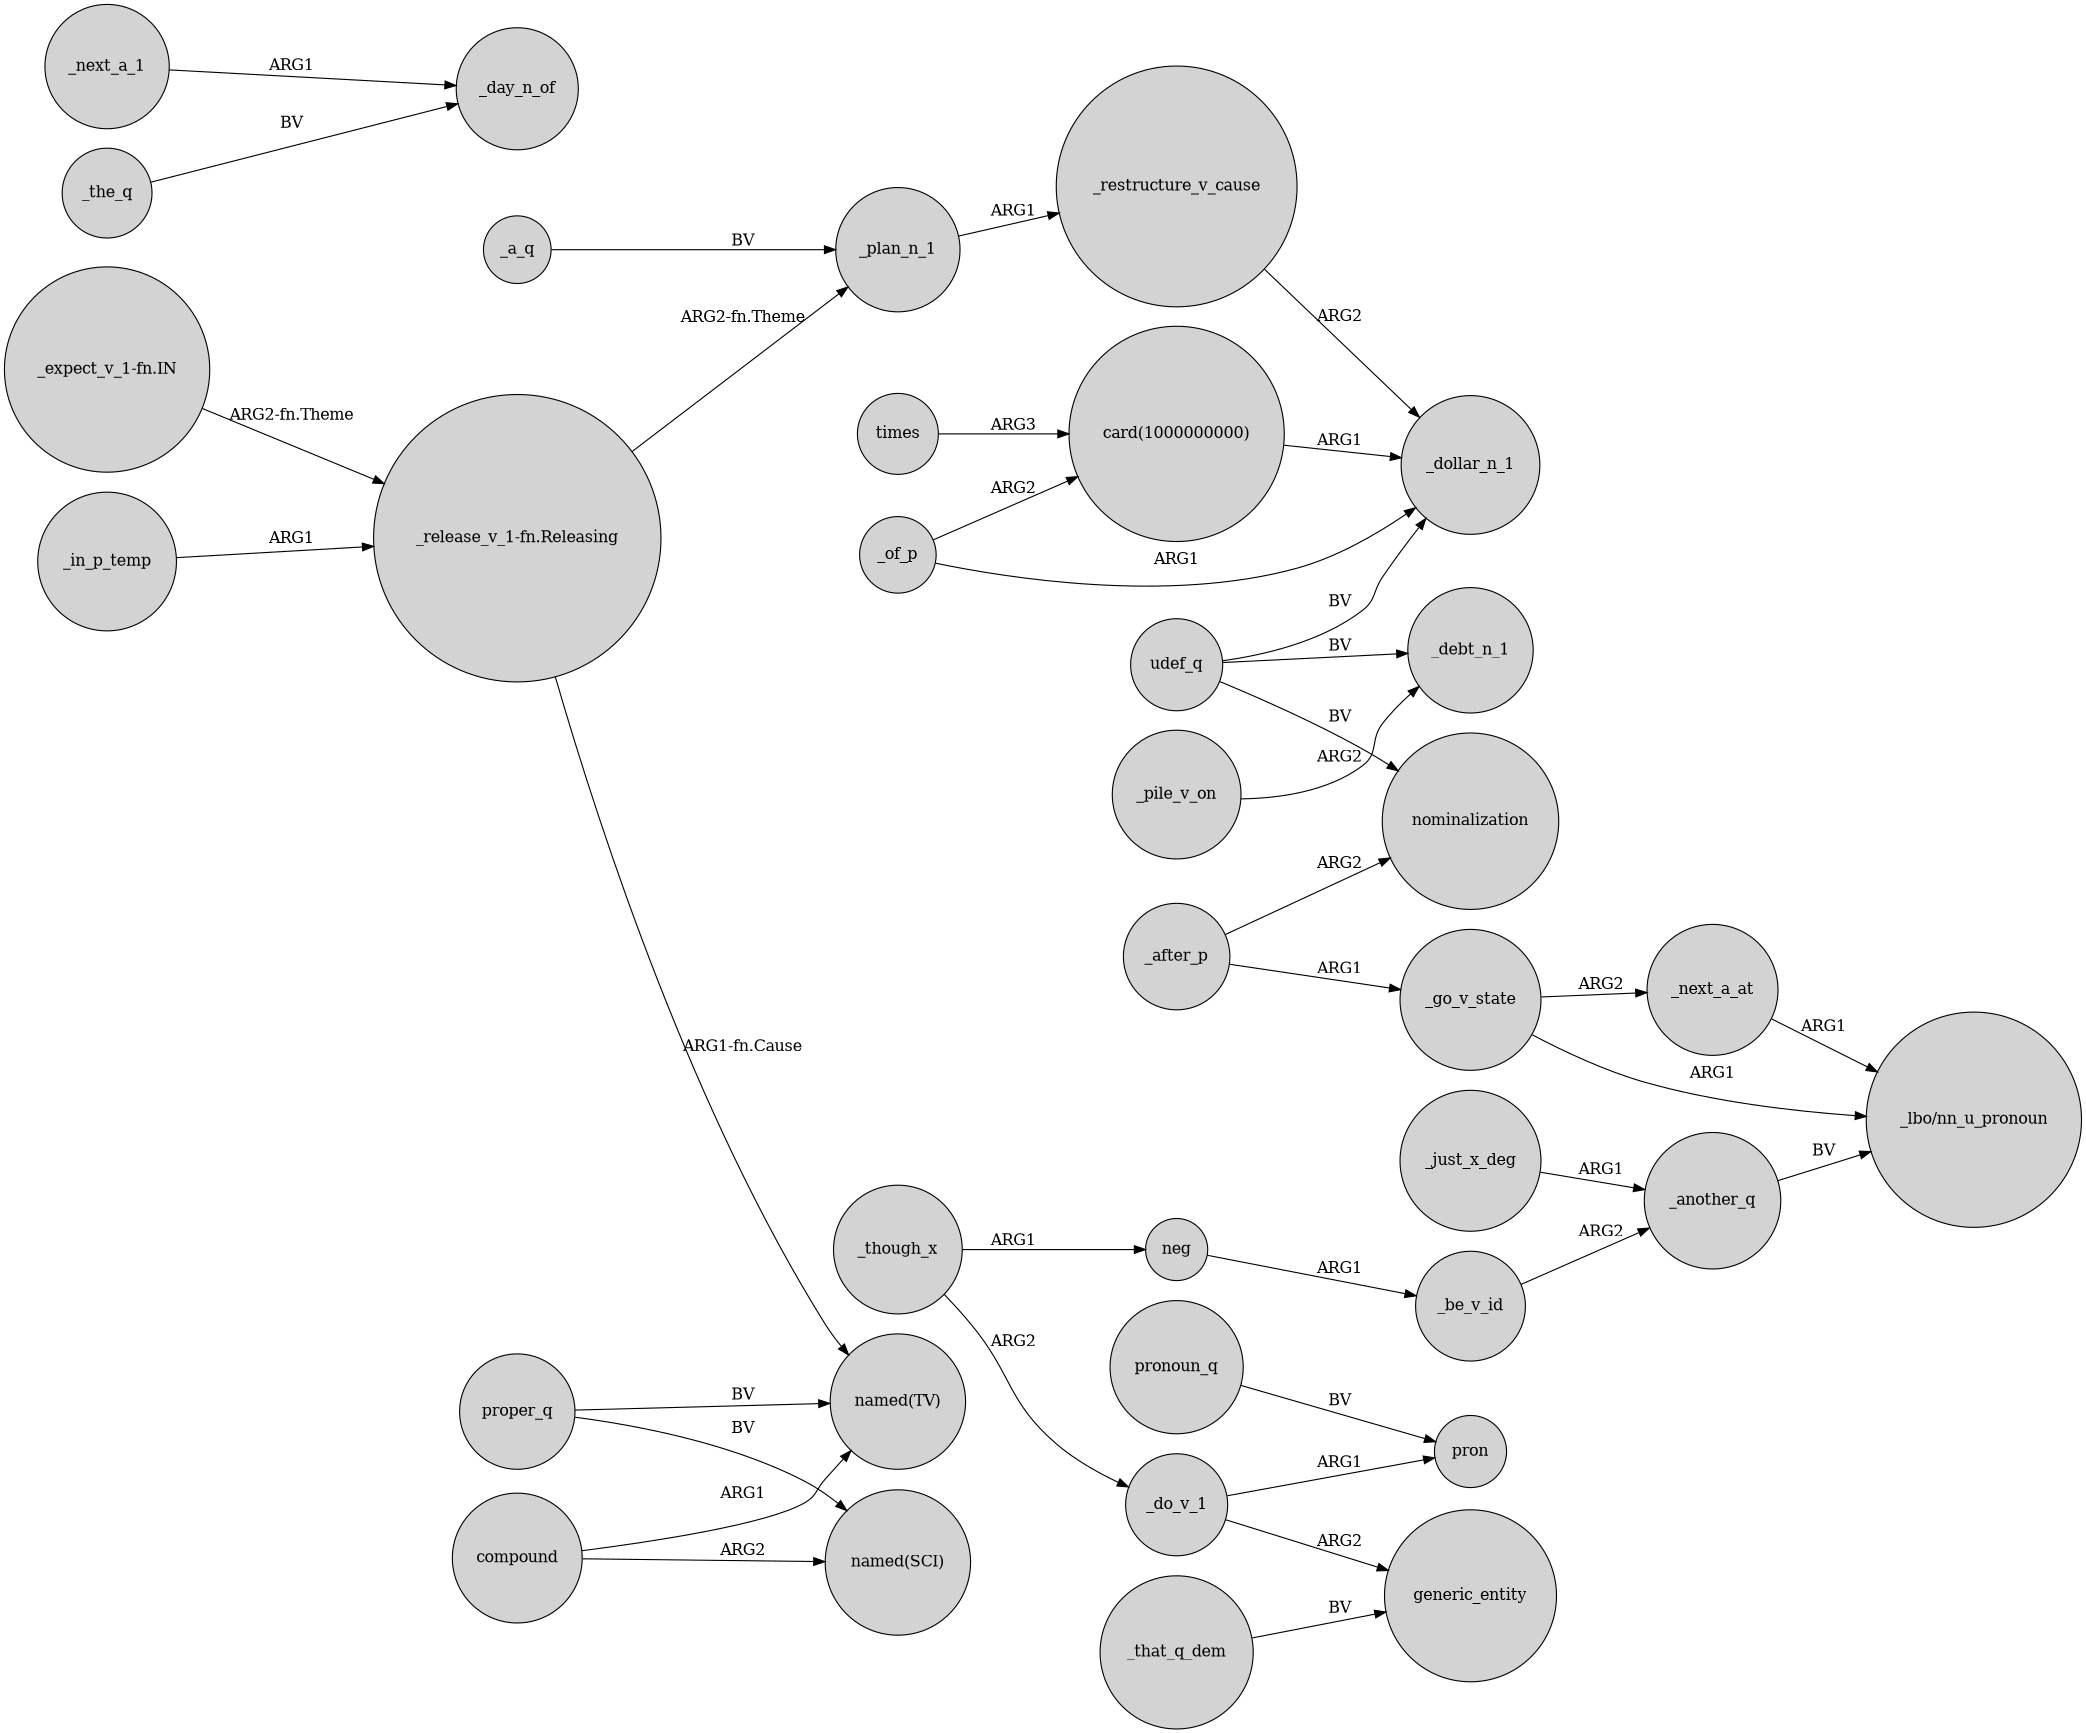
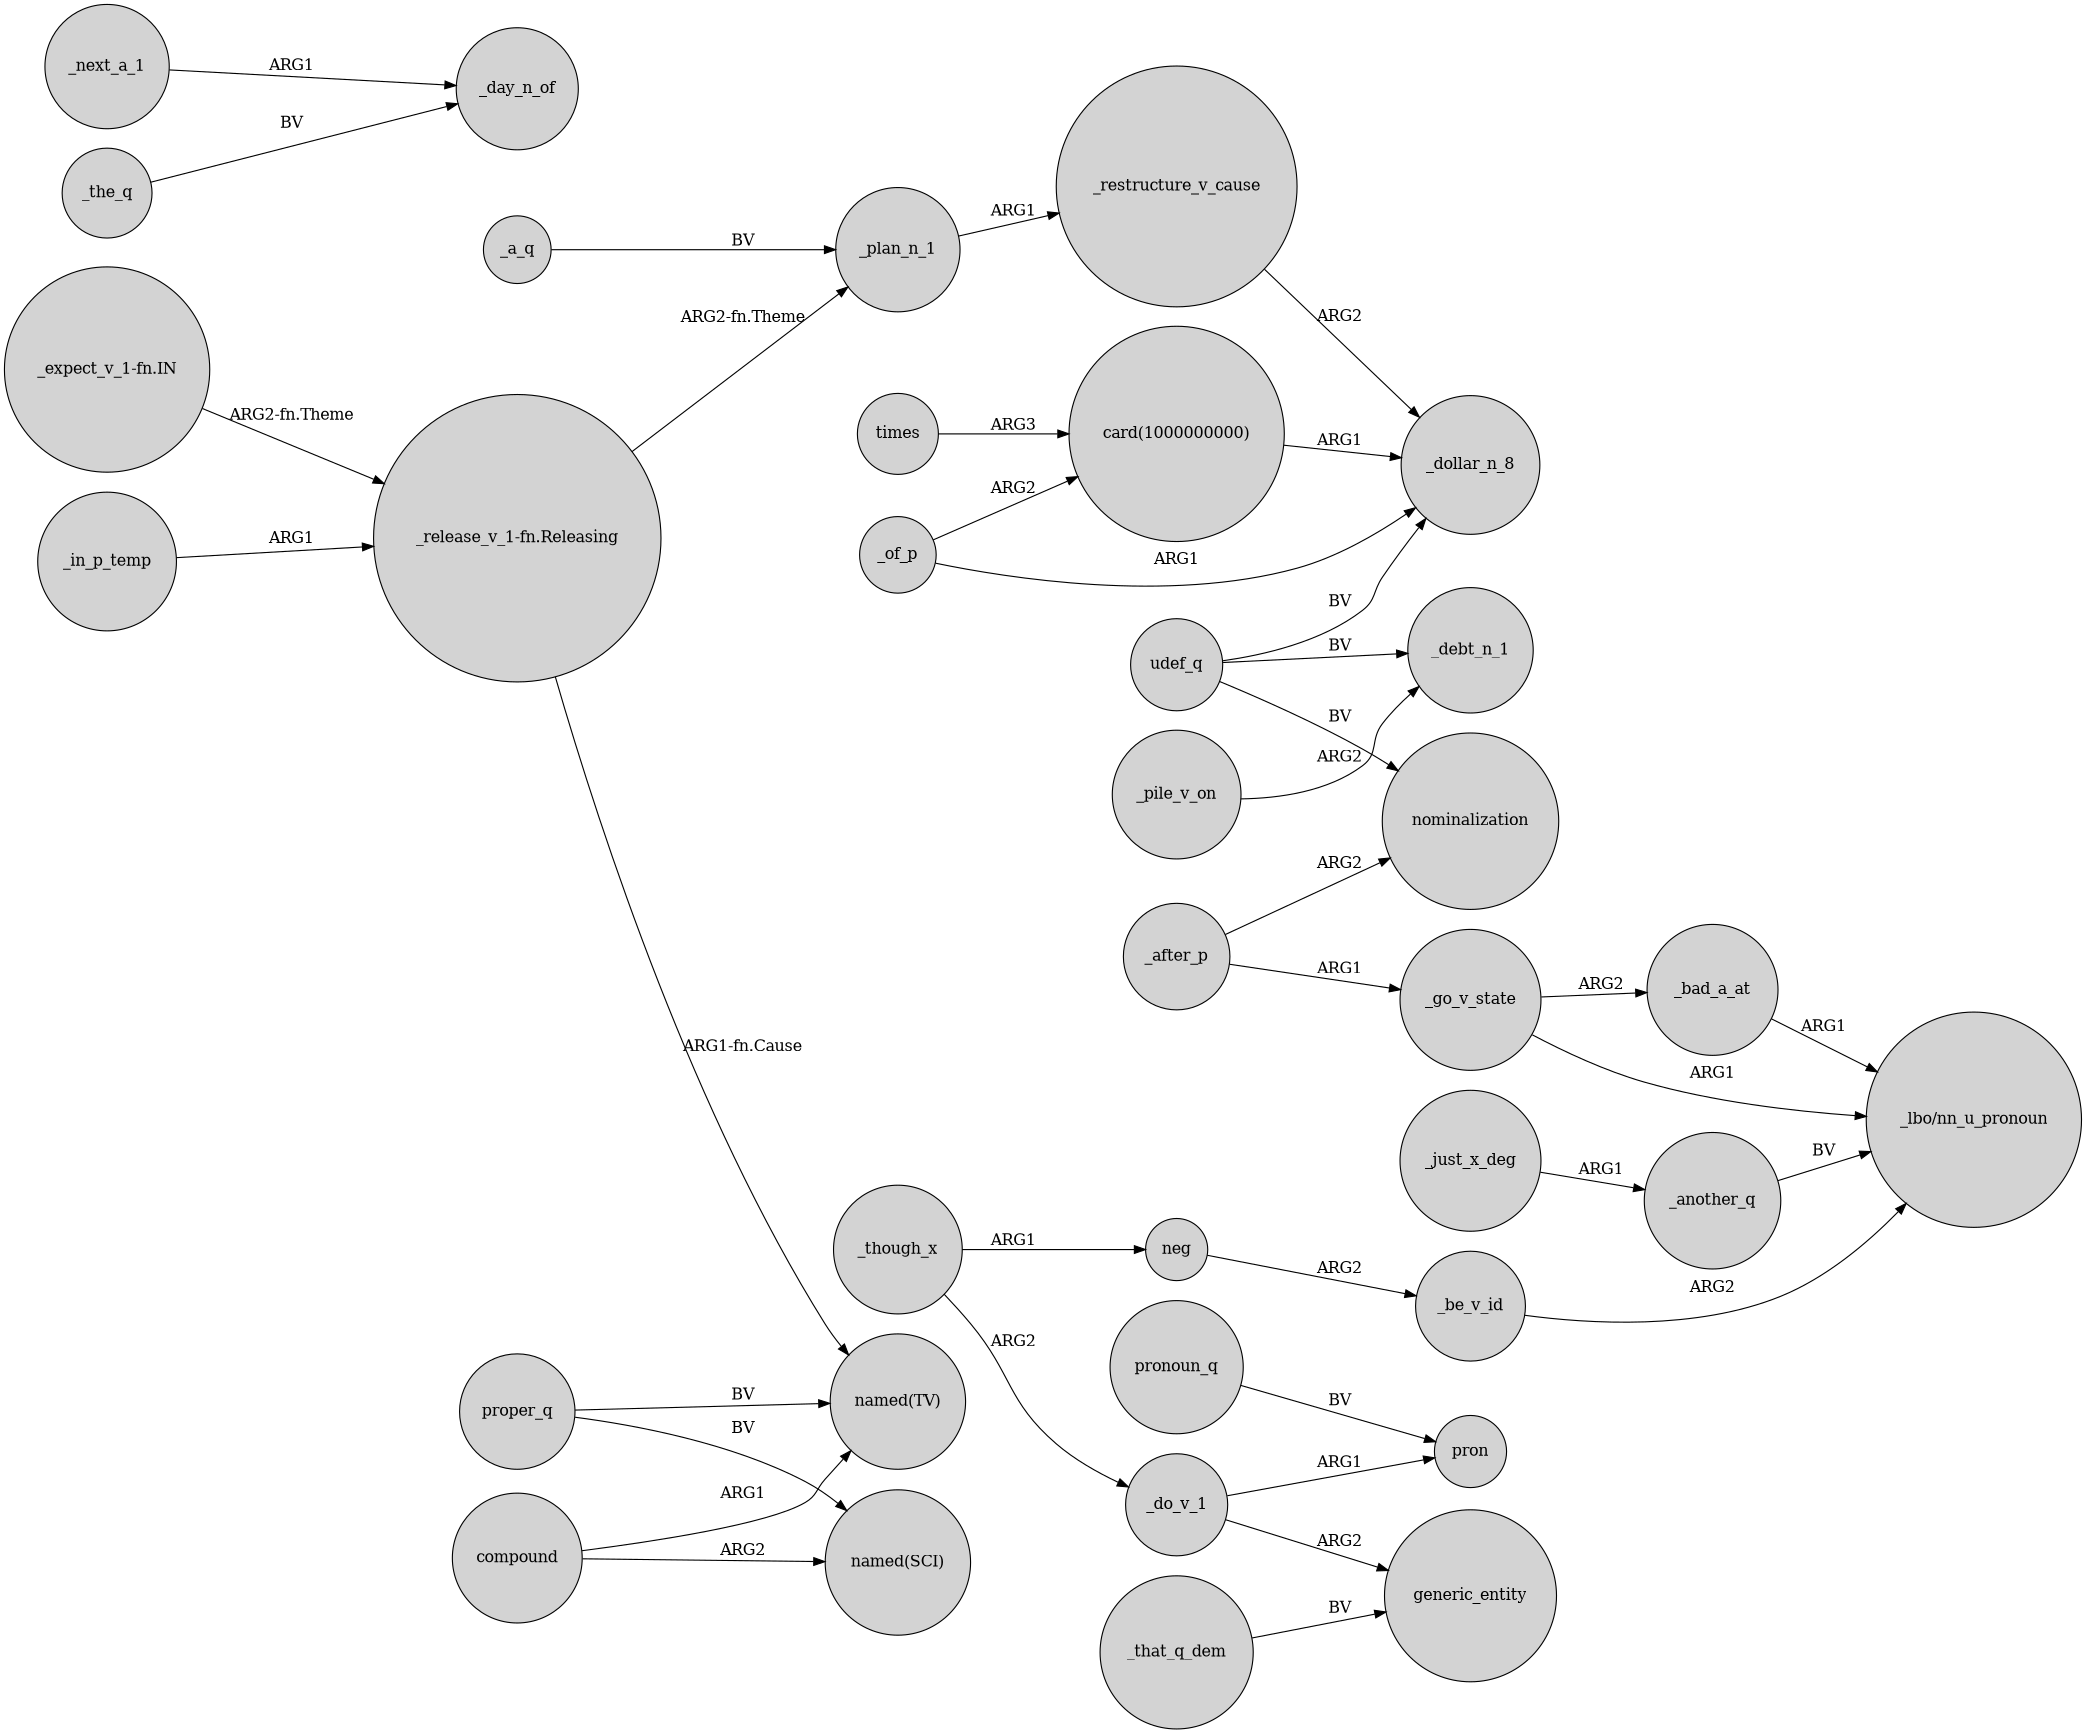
(1470, 465) -> (1470, 465)
(1713, 990) -> (1713, 990)
(1580, 1259) -> (1726, 1312)
(1340, 1269) -> (1340, 1269)
